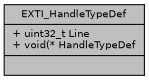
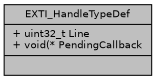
(74, 45) -> (78, 45)
